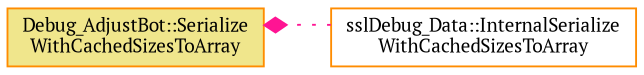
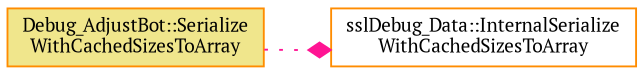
(309, 25) -> (286, 50)
